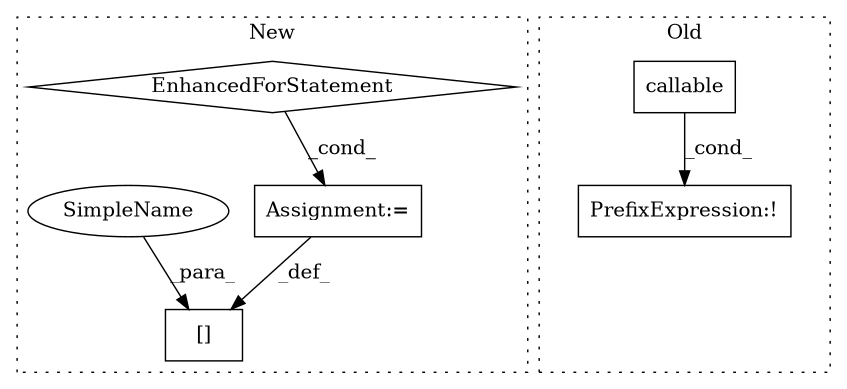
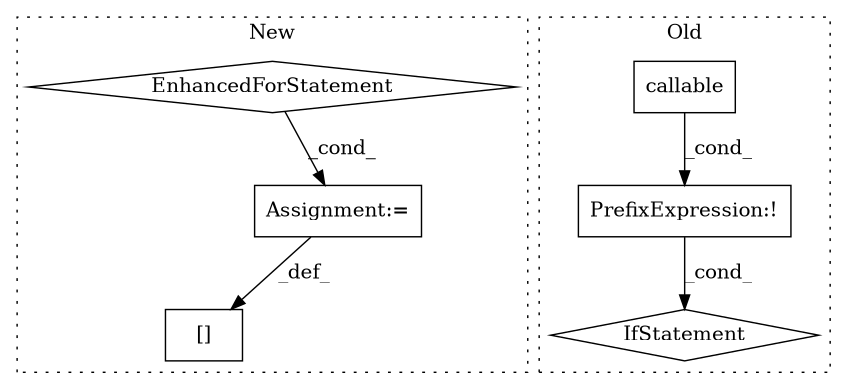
(128, 211) -> none
none -> (685, 335)
